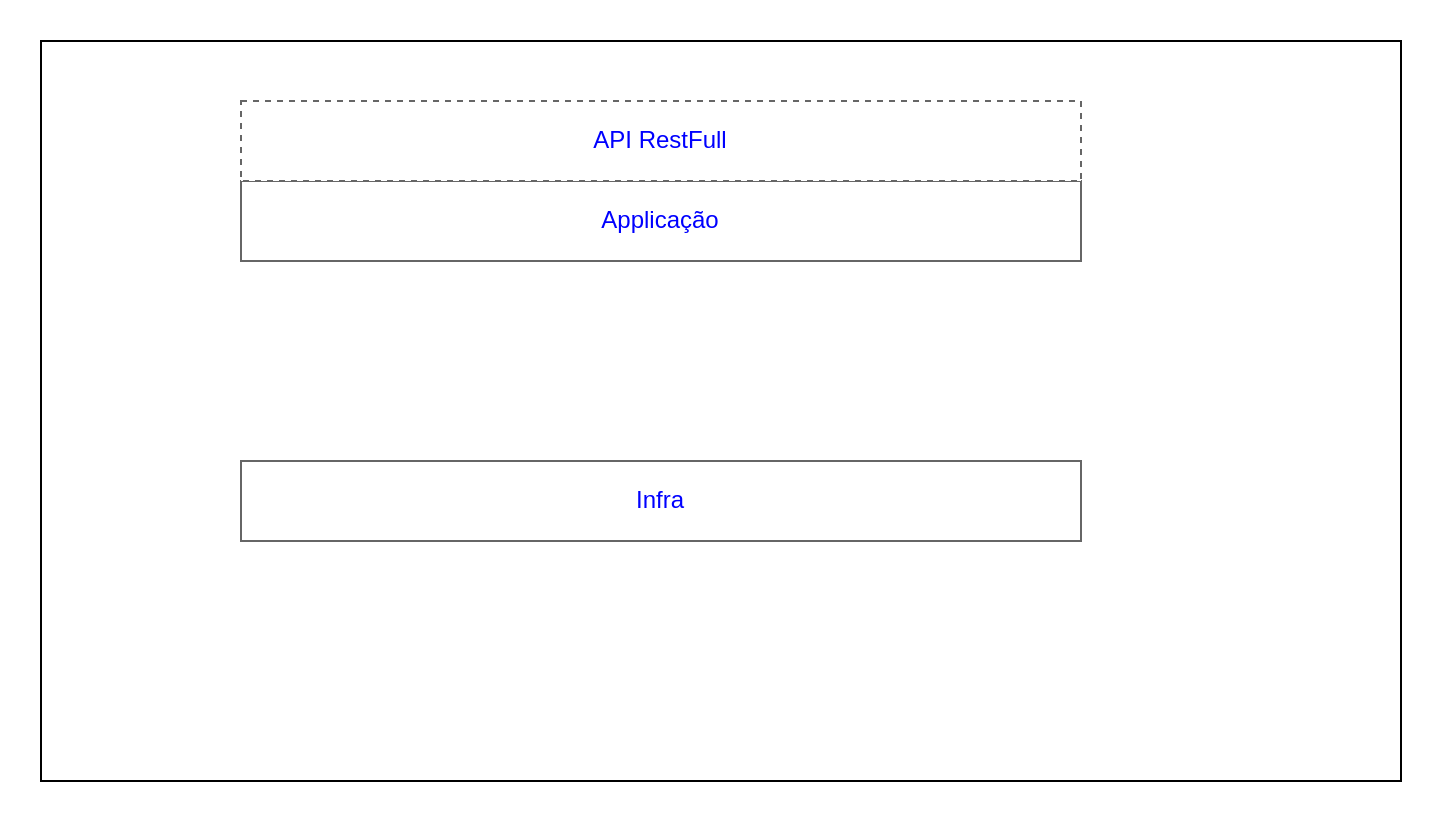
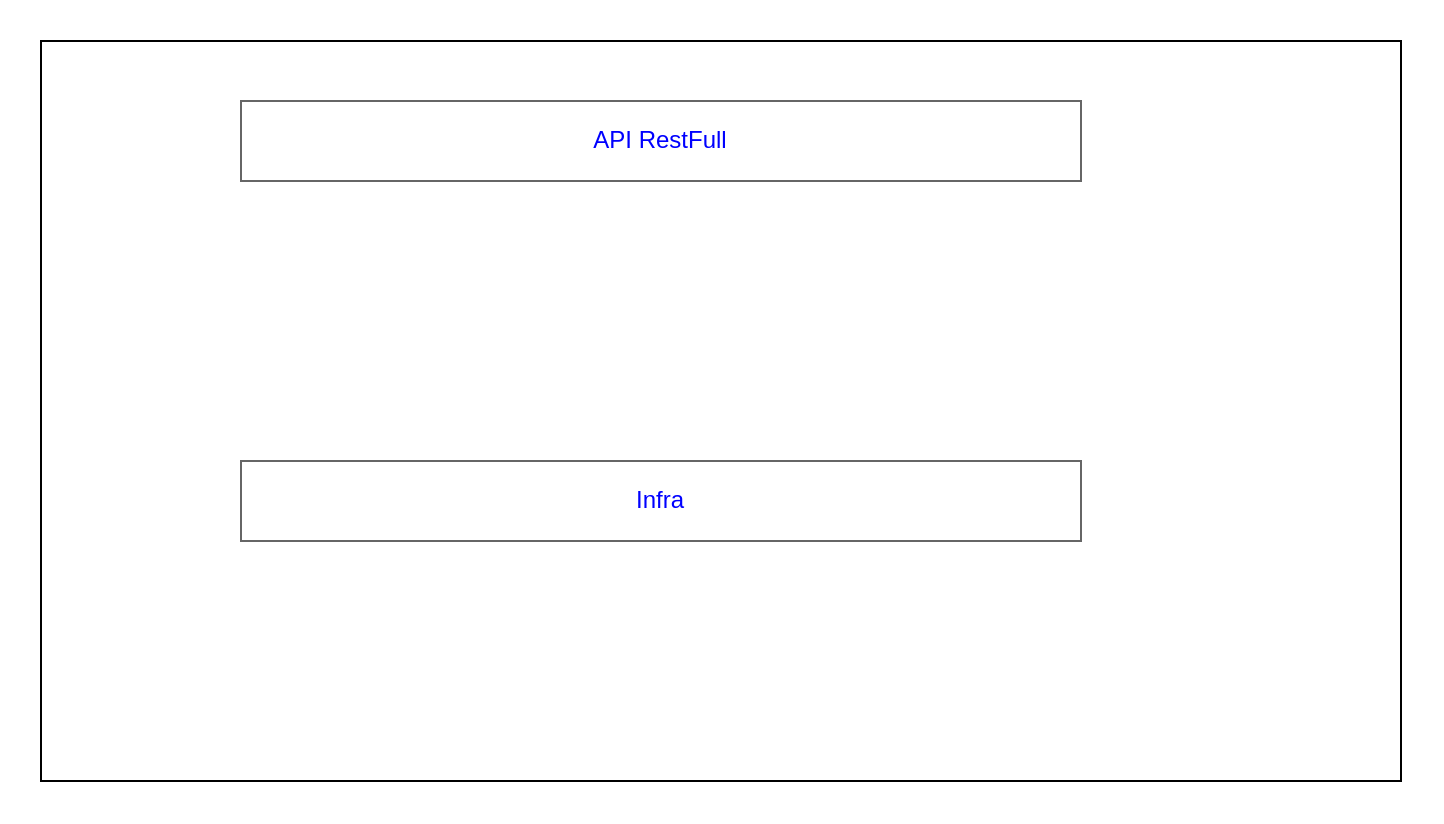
(661, 141) -> (661, 141)
(661, 221) -> none
